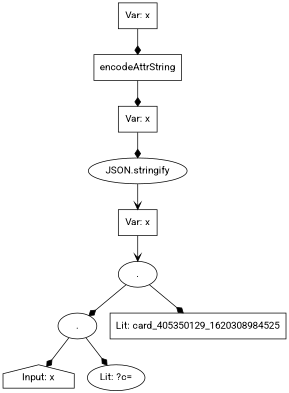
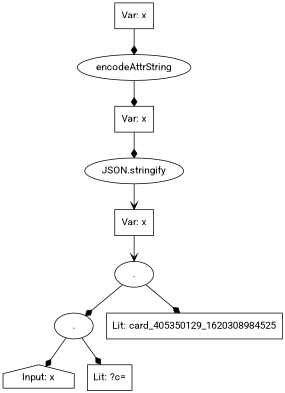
(138, 67) -> (134, 67)
(116, 378) -> (110, 378)
